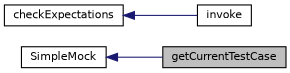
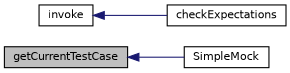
(166, 15) -> (136, 15)
(140, 57) -> (162, 57)
